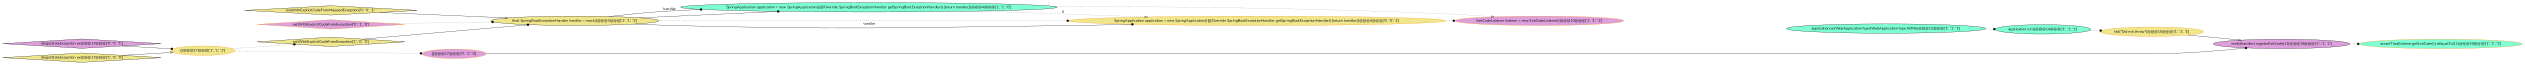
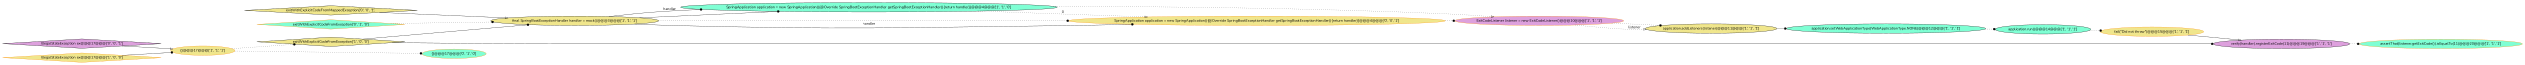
(331, 24) -> (331, 24)
none -> (1711, 29)
(146, 47) -> (146, 47)
(146, 54) -> (146, 54)
(454, 54) -> (454, 54)
(1366, 54) -> (1302, 44)
(82, 58) -> (82, 58)
